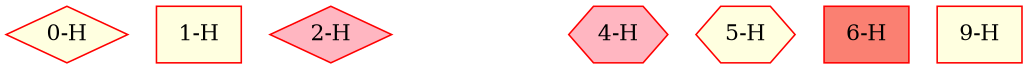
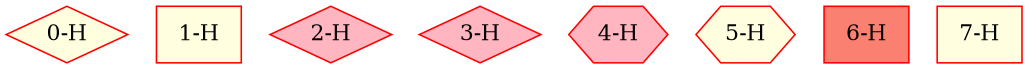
none -> (480, 35)
(980, 35) -> (980, 35)
